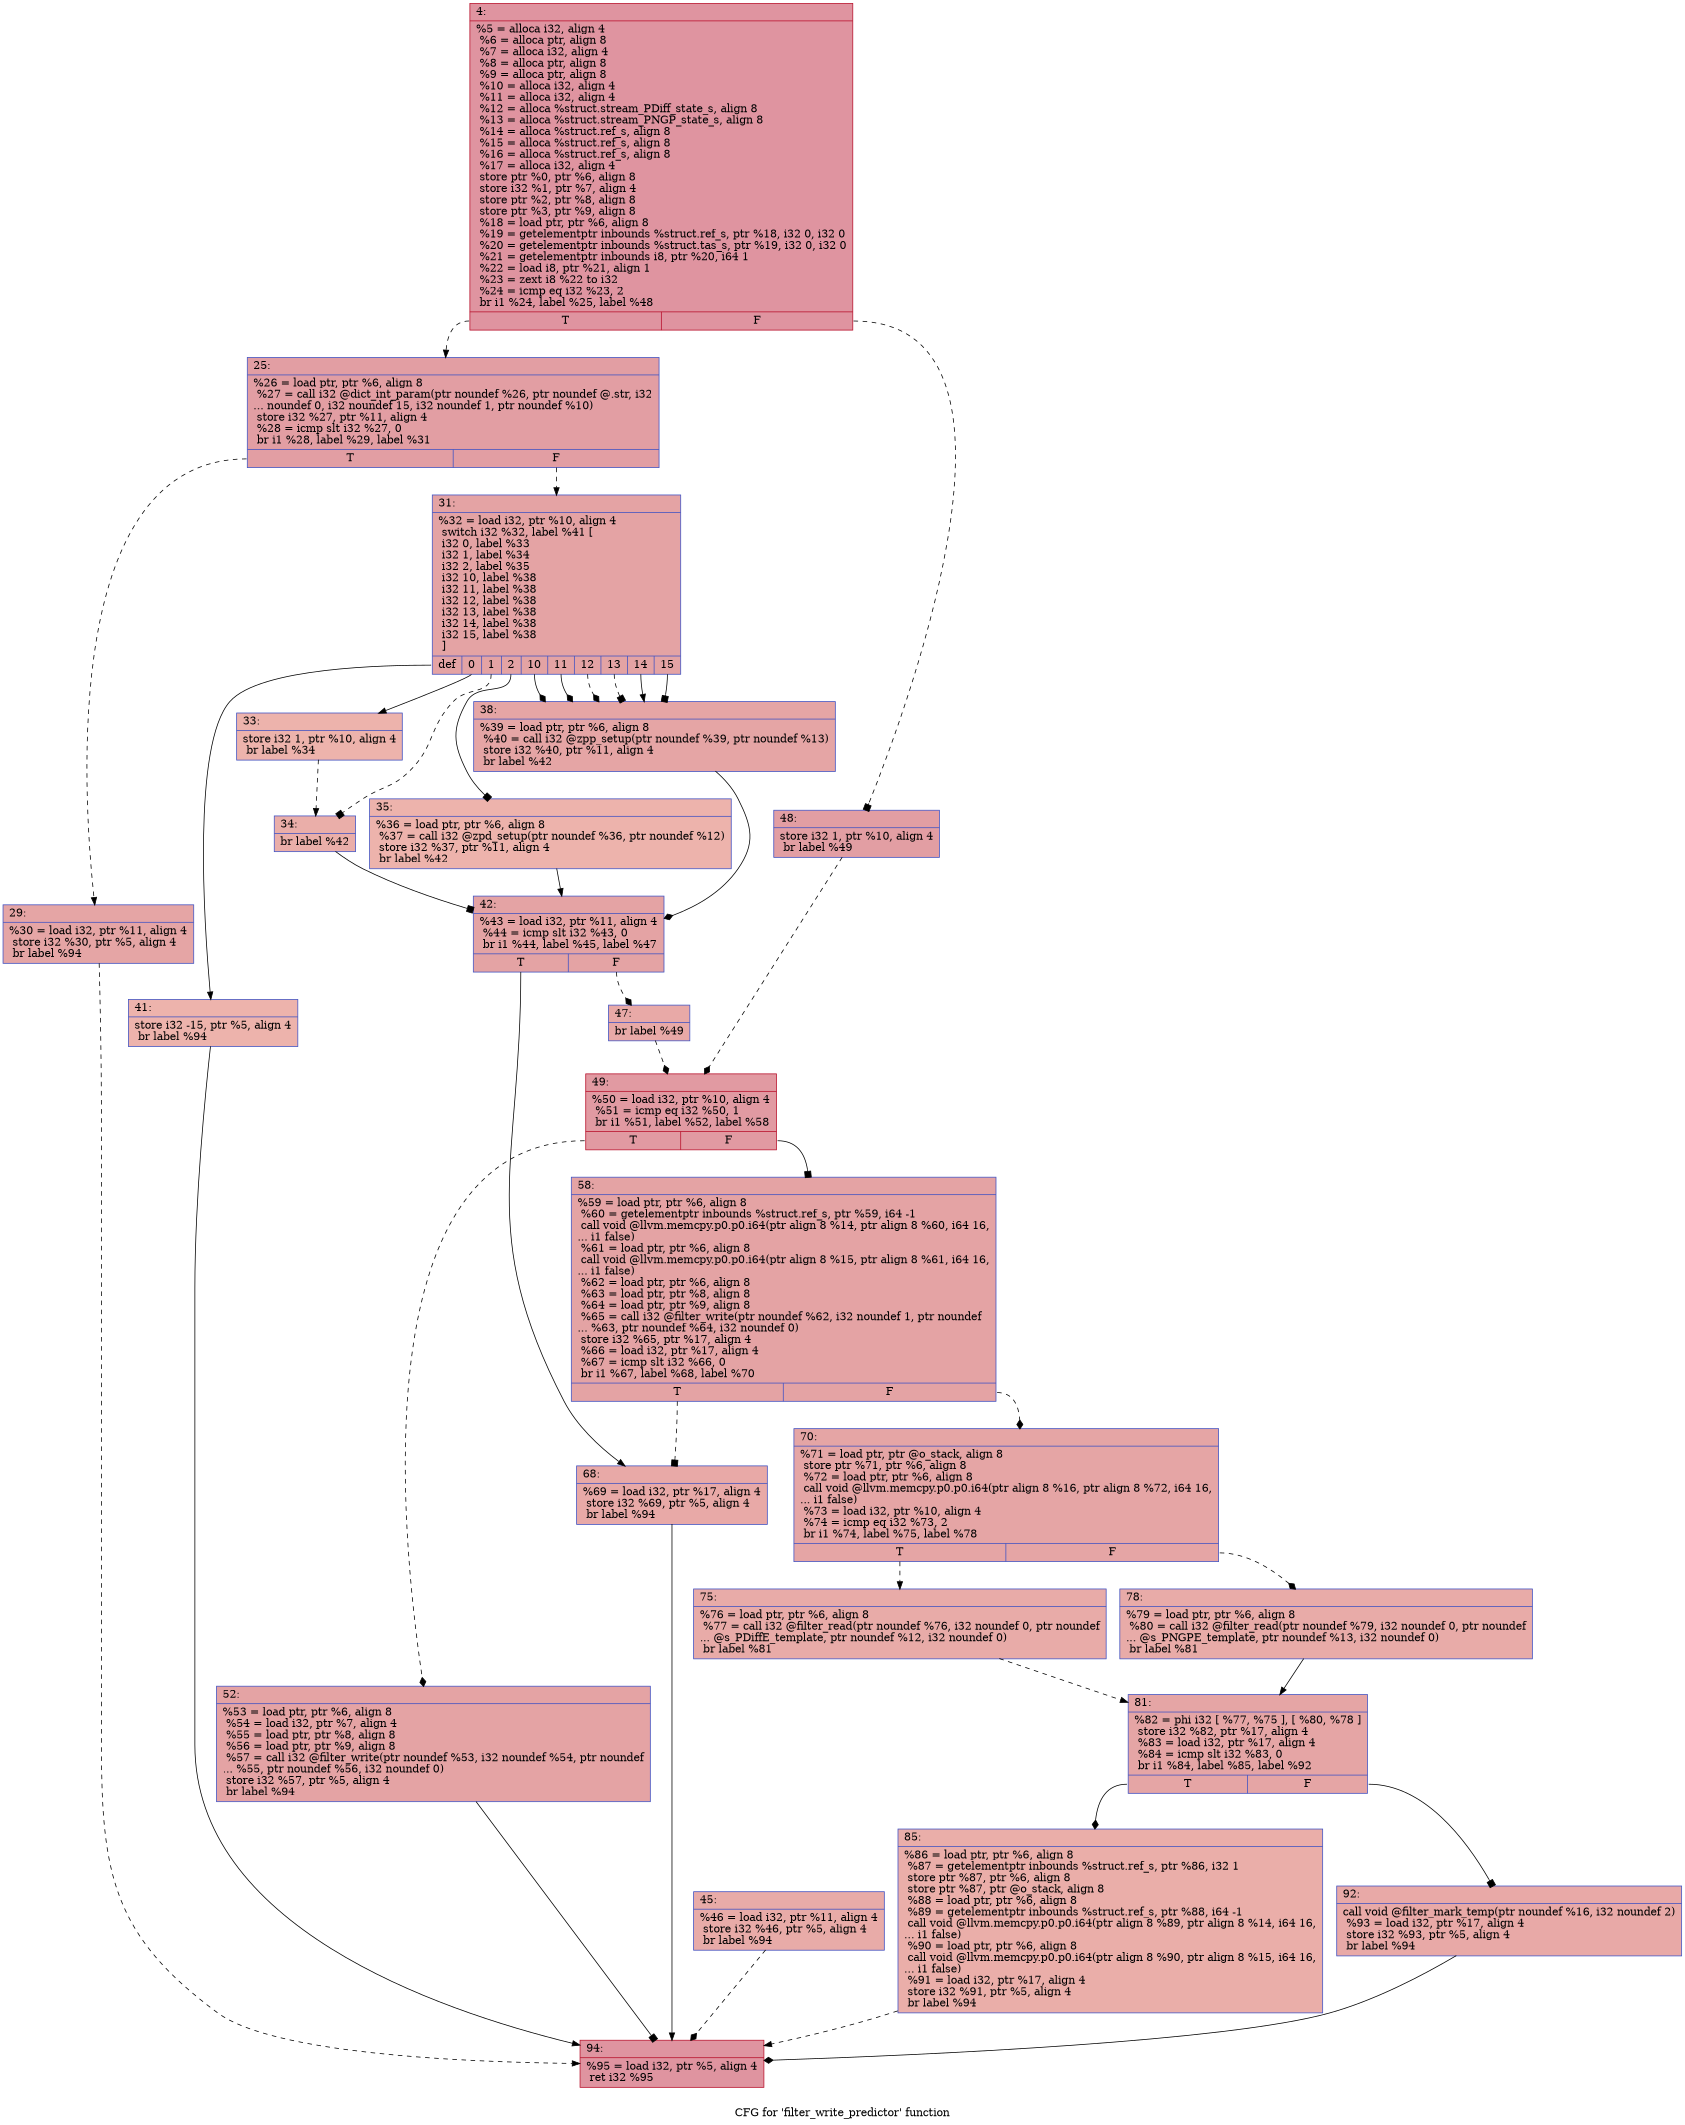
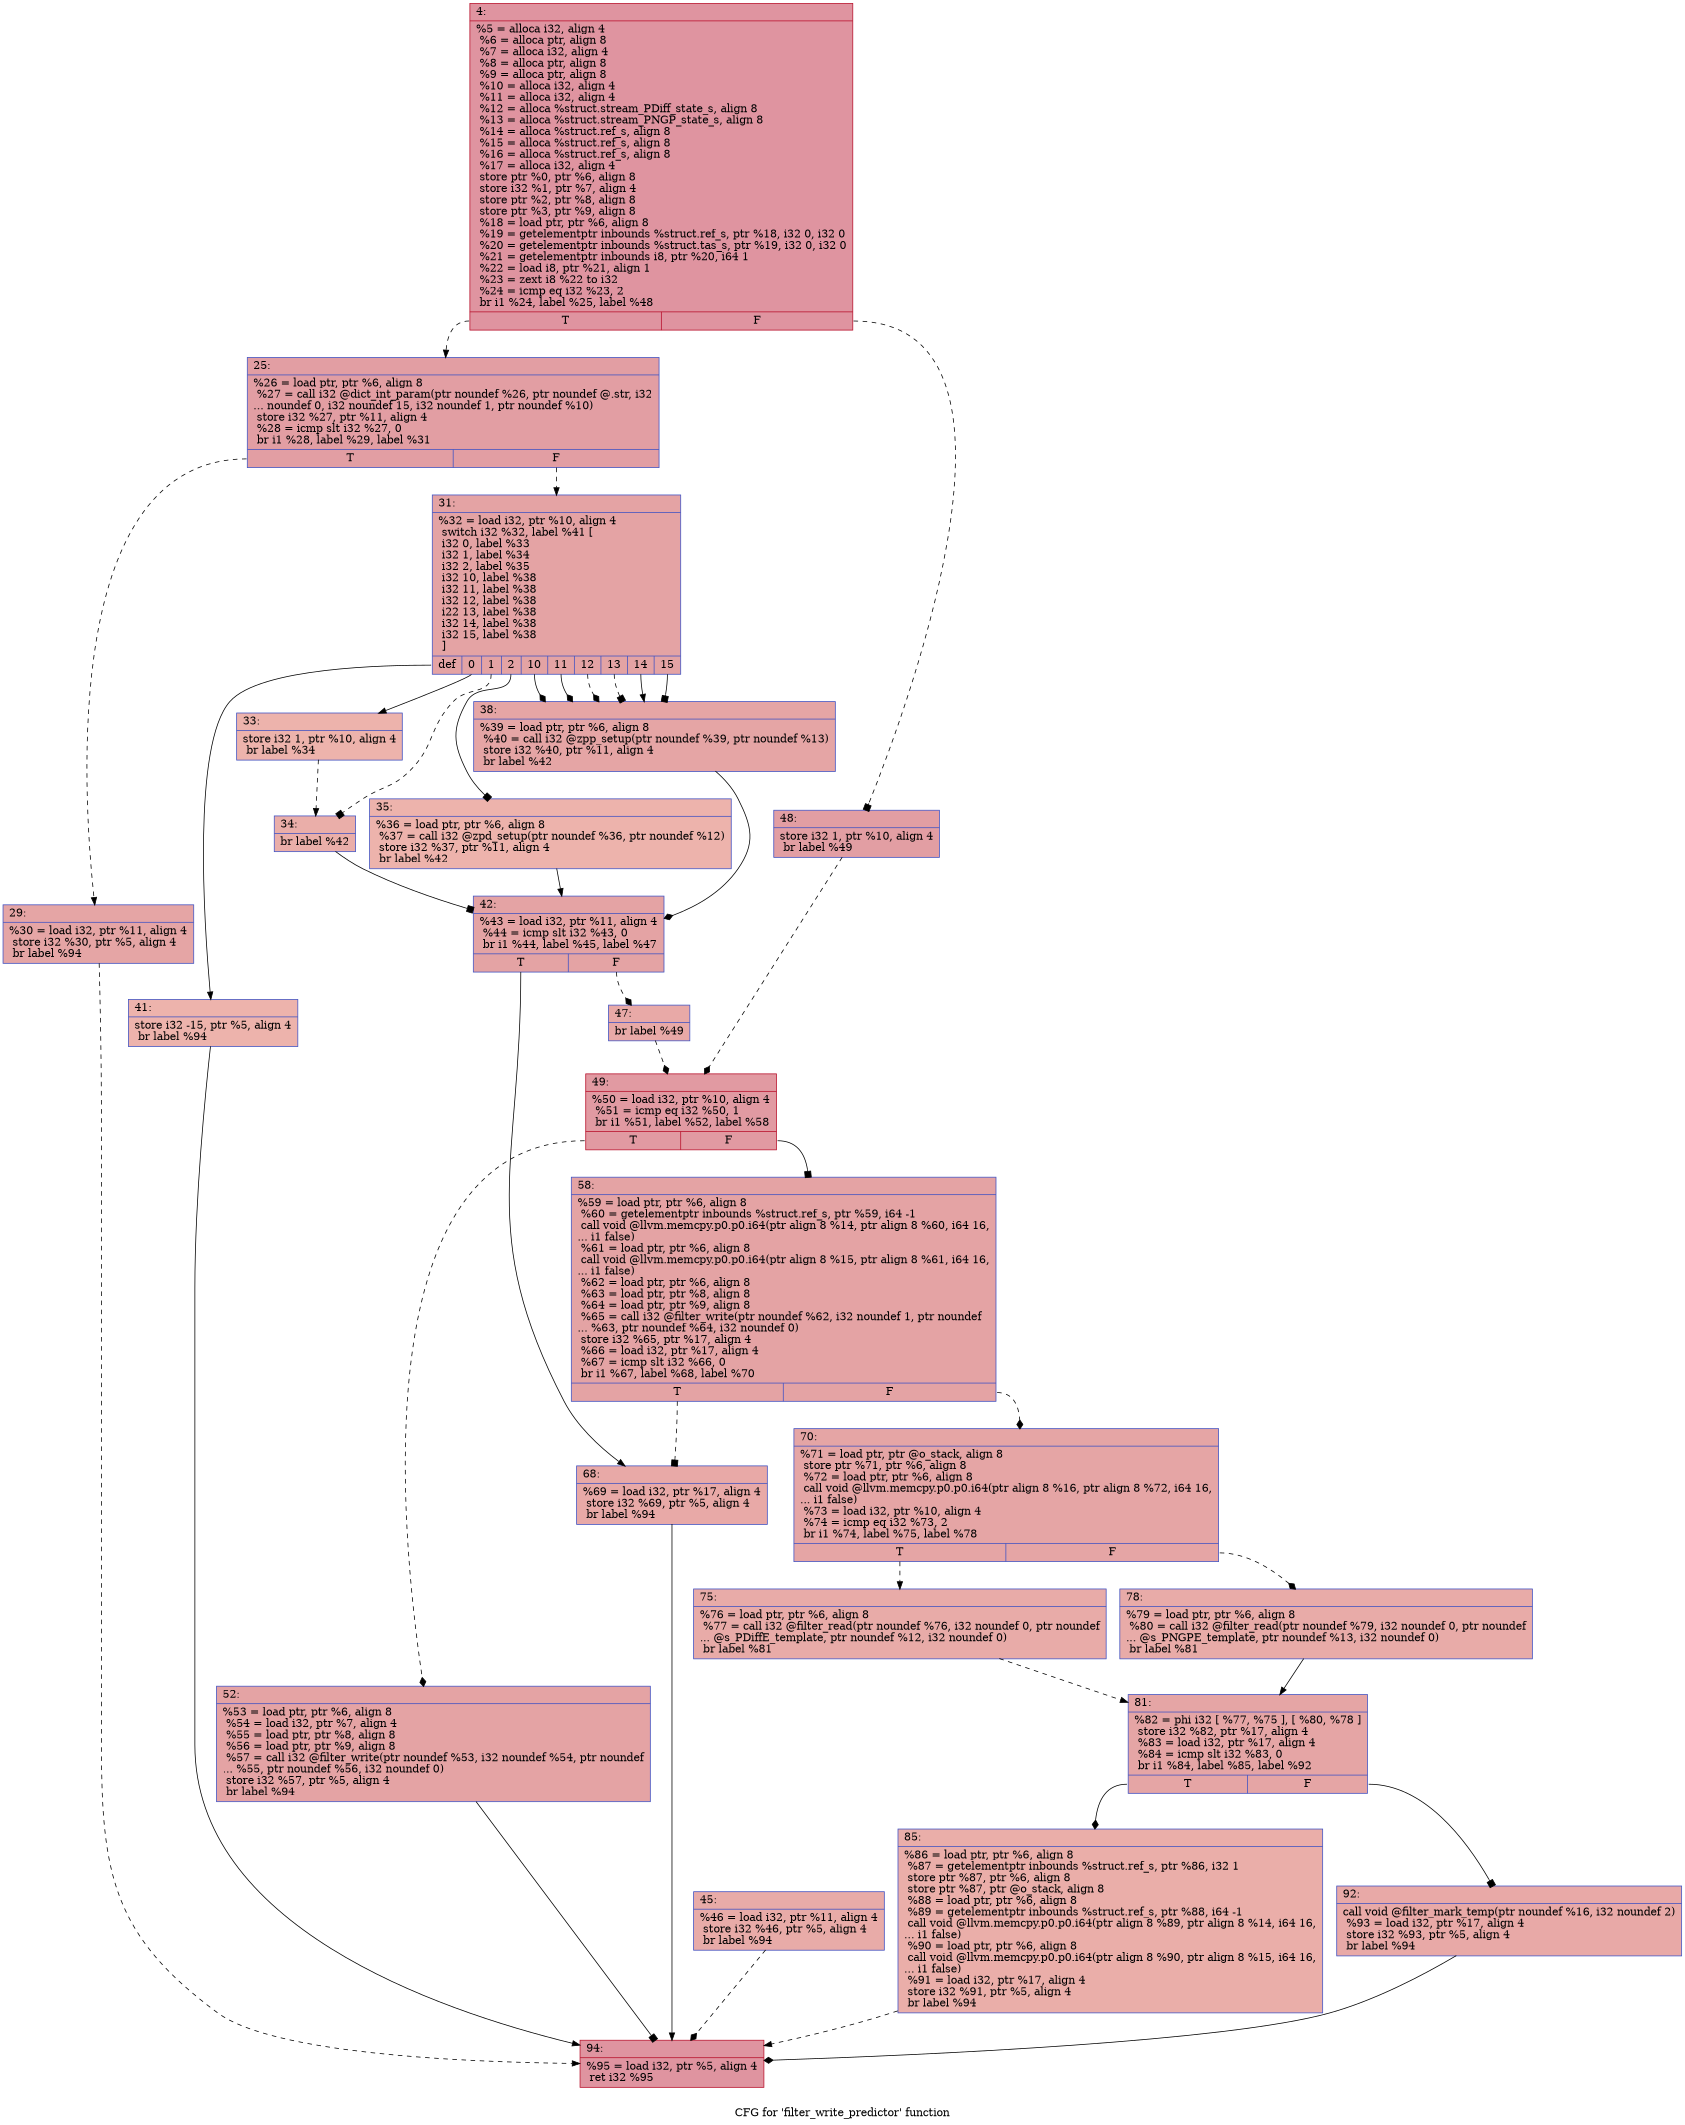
(488, 612) -> (488, 612)
